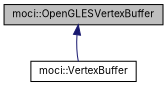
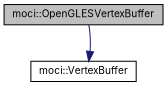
(77, 48) -> (90, 38)
